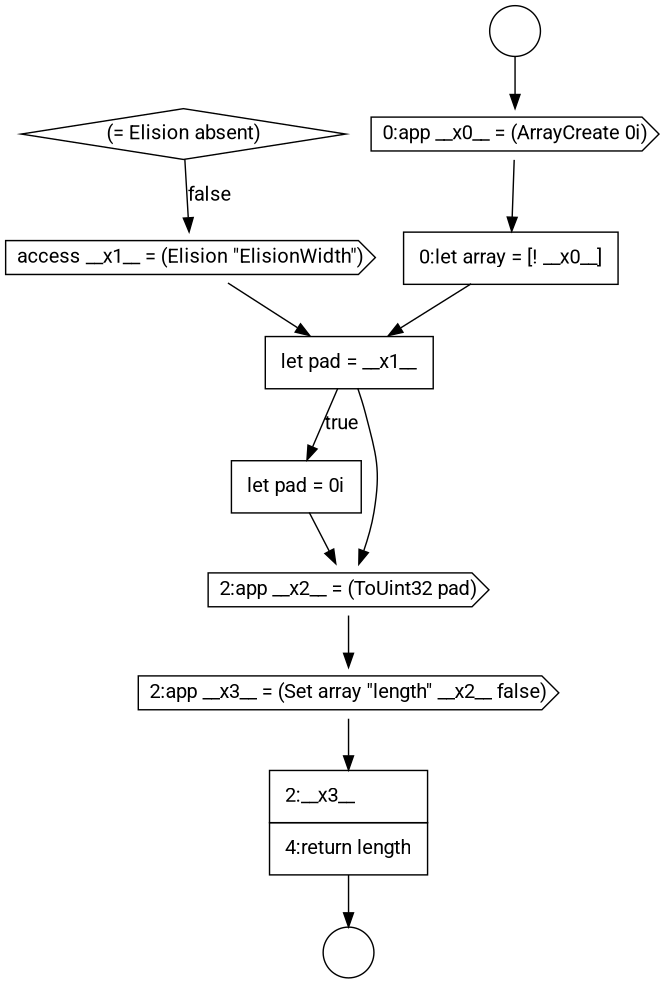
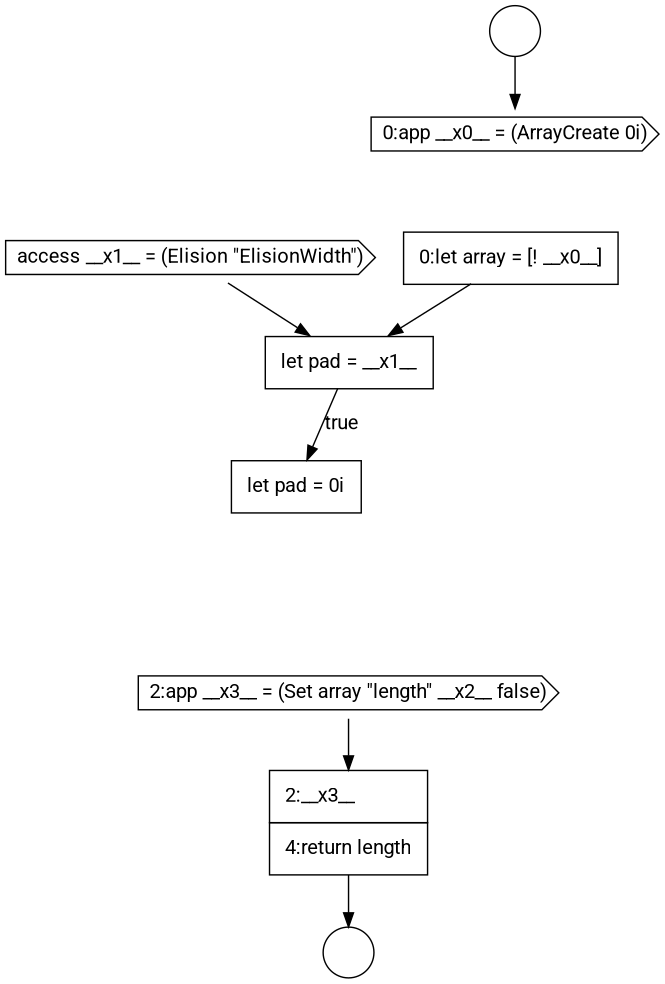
(183, 134) -> none
(513, 188) -> none
(349, 590) -> none
